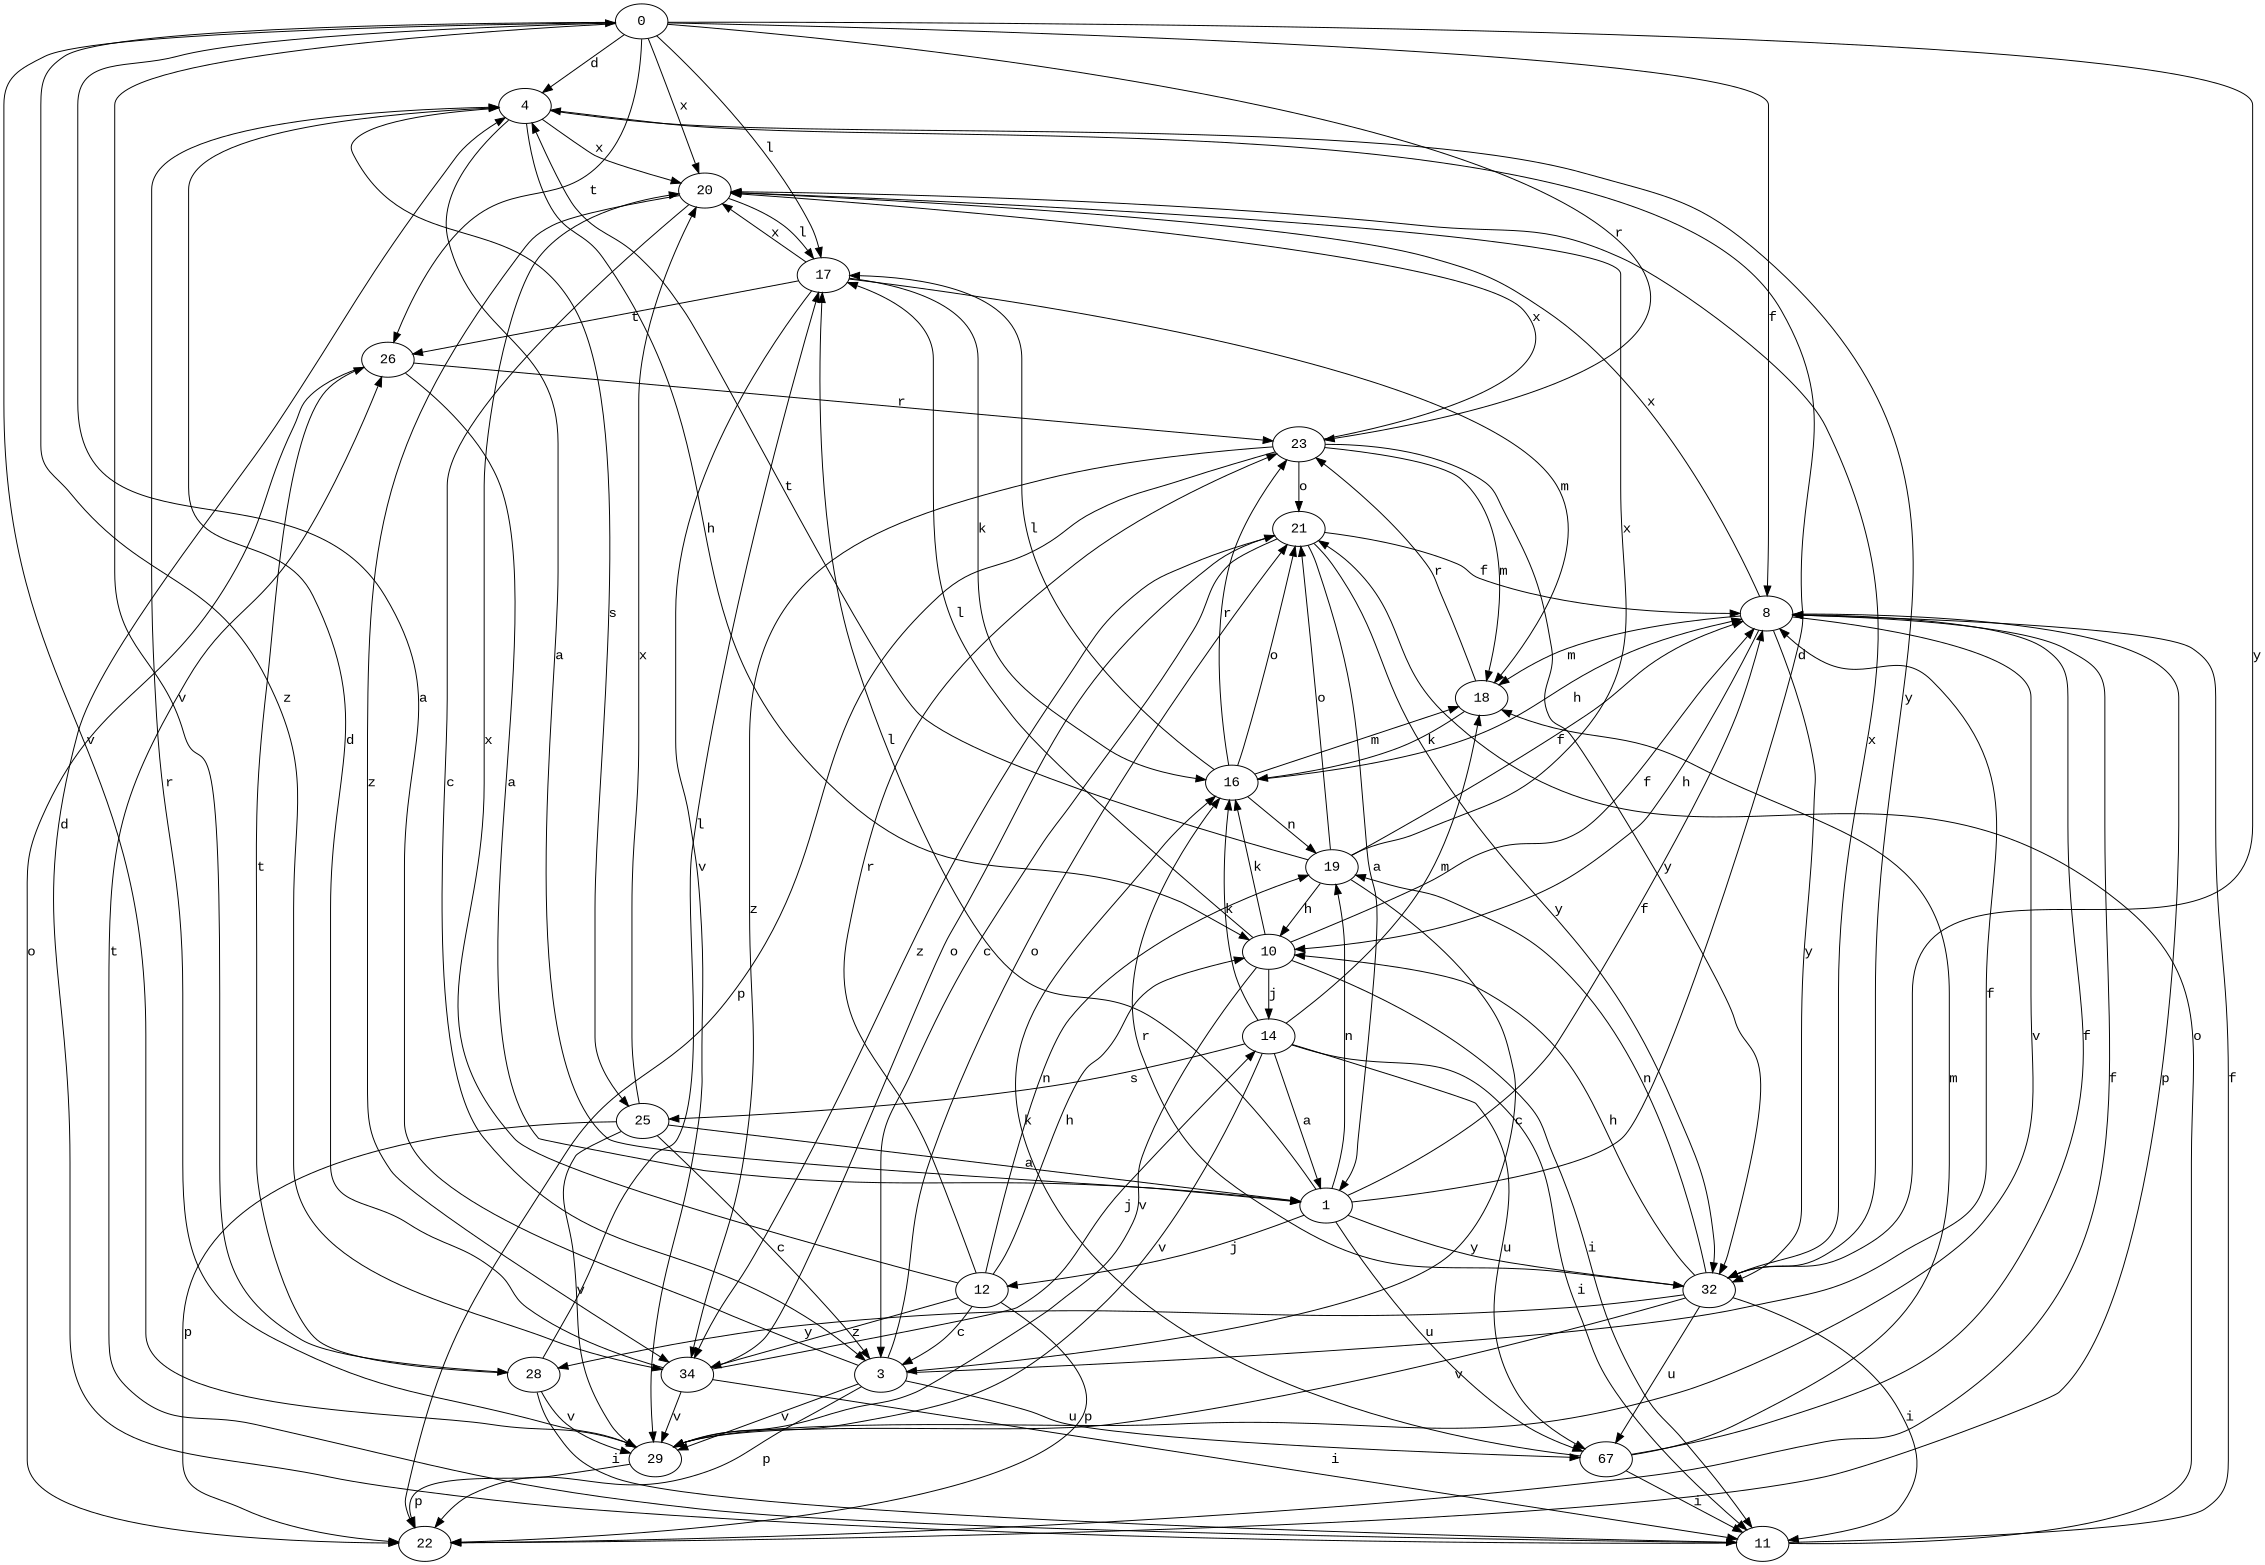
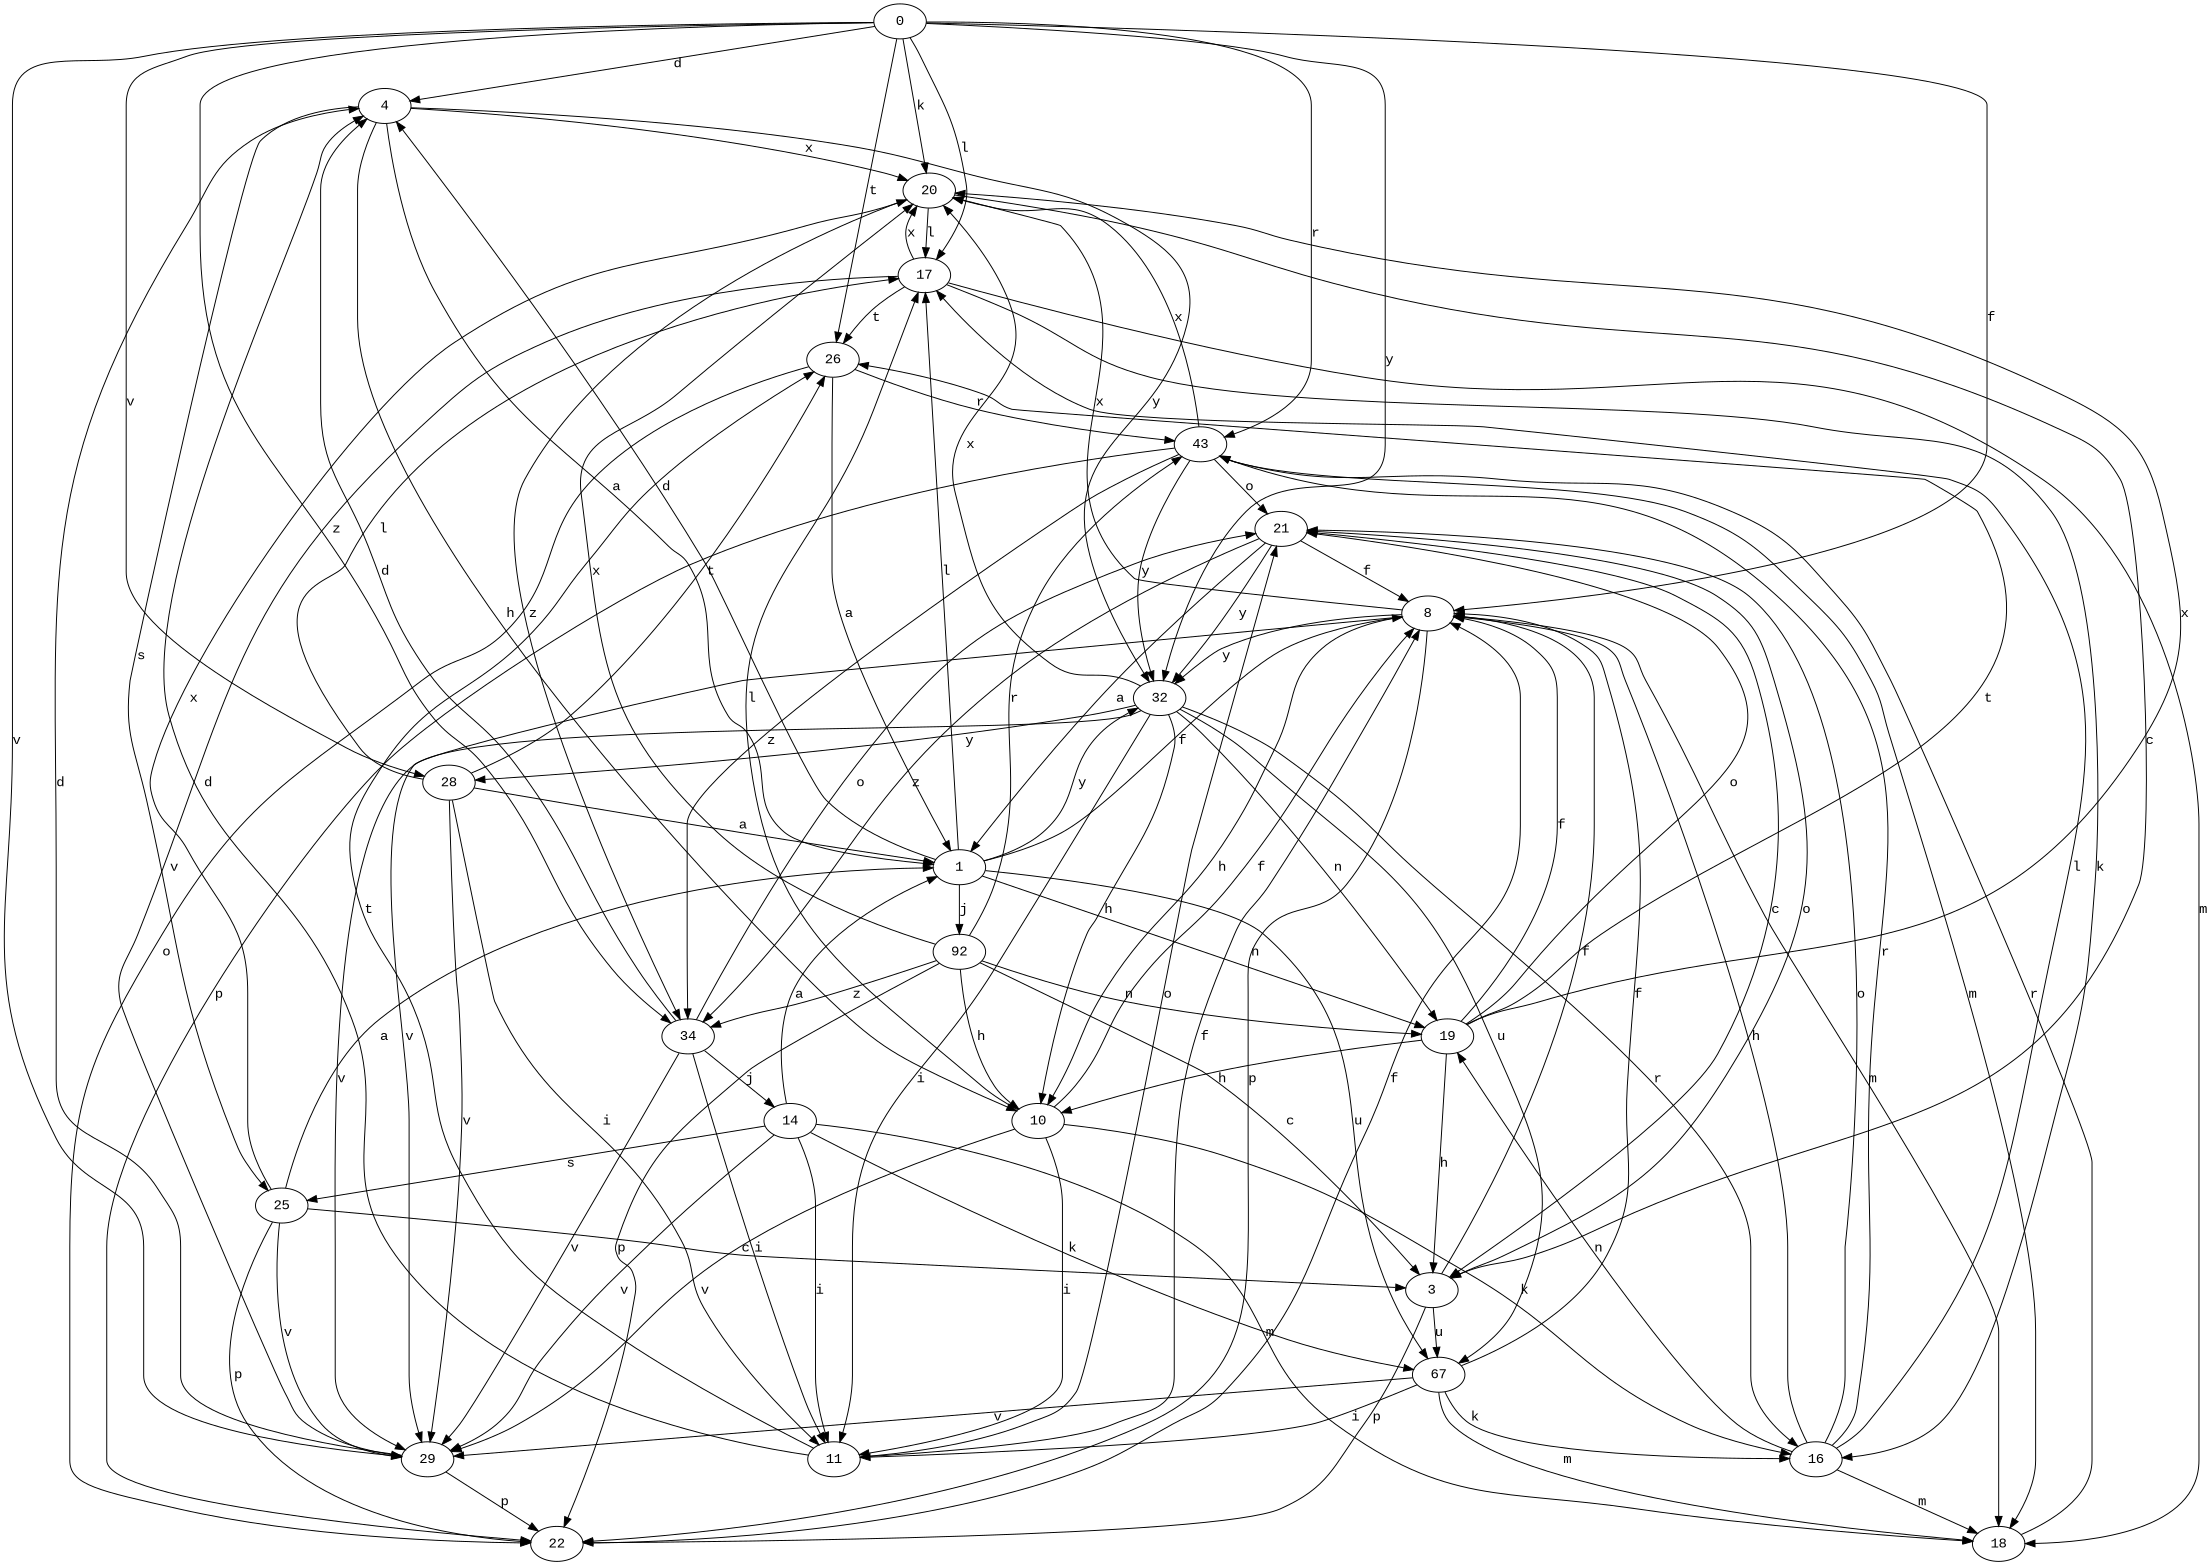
(684, 106) -> (921, 106)
(1299, 444) -> (1200, 444)
(317, 538) -> none
(856, 618) -> (1825, 471)
(1371, 757) -> none
(170, 783) -> (61, 783)
none -> (699, 826)
(1227, 934) -> none
(1269, 989) -> none
(1519, 1121) -> (1444, 1163)
(1507, 1248) -> (1073, 1248)
(982, 1290) -> (959, 952)
(773, 1415) -> (938, 1417)
